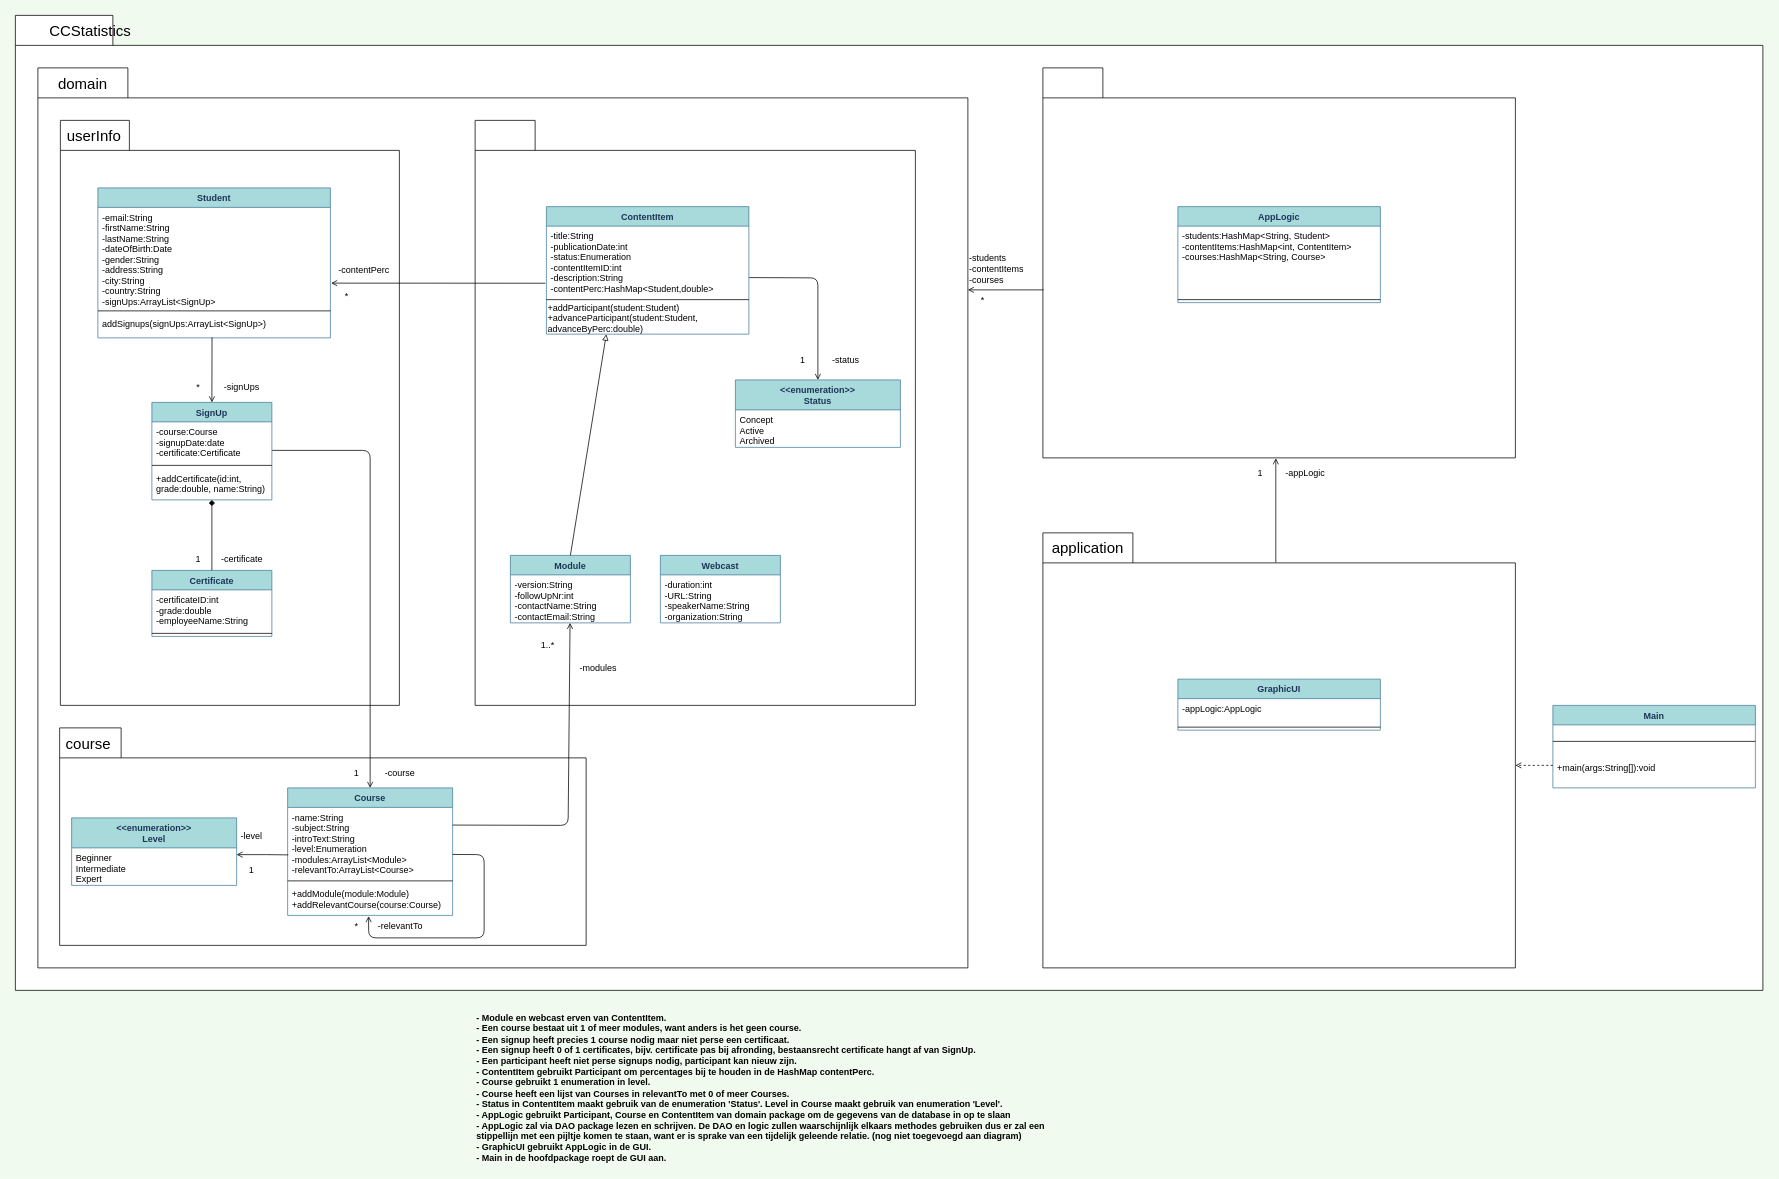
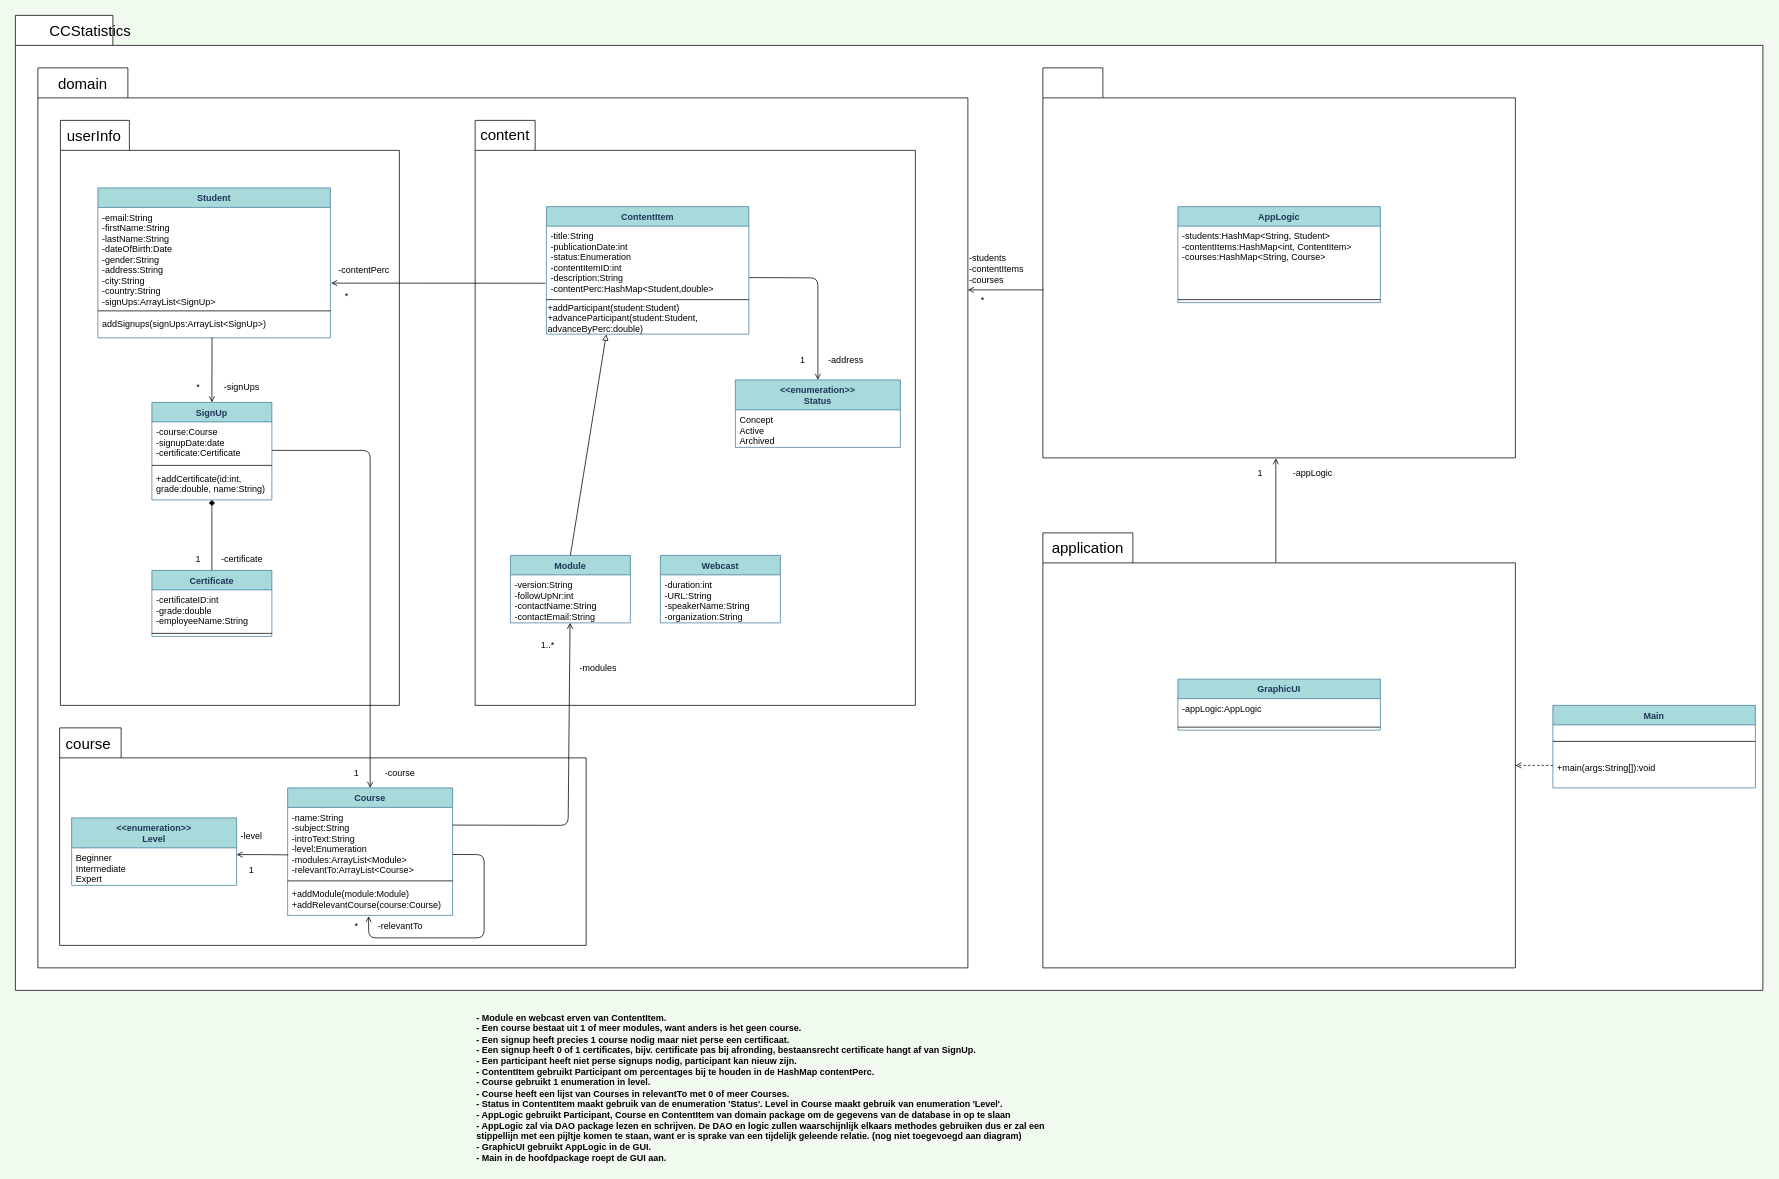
none -> (505, 135)
(846, 360) -> (846, 360)
(1305, 473) -> (1313, 473)
